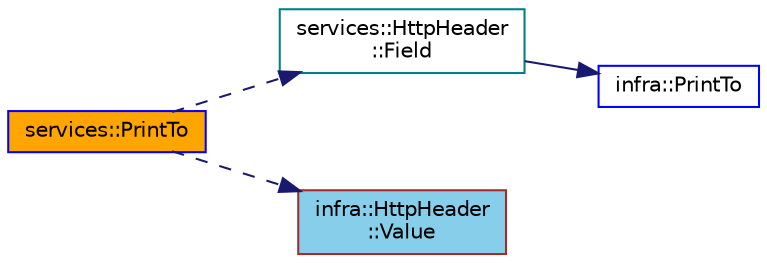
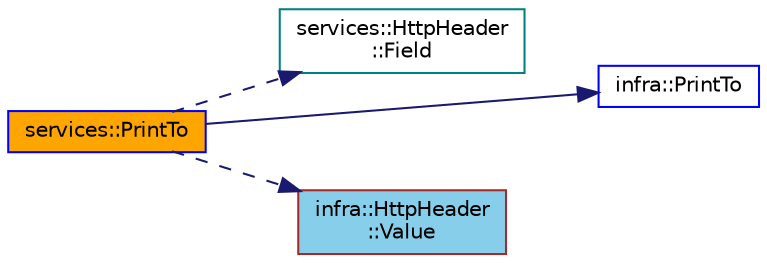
(551, 66) -> (392, 109)
